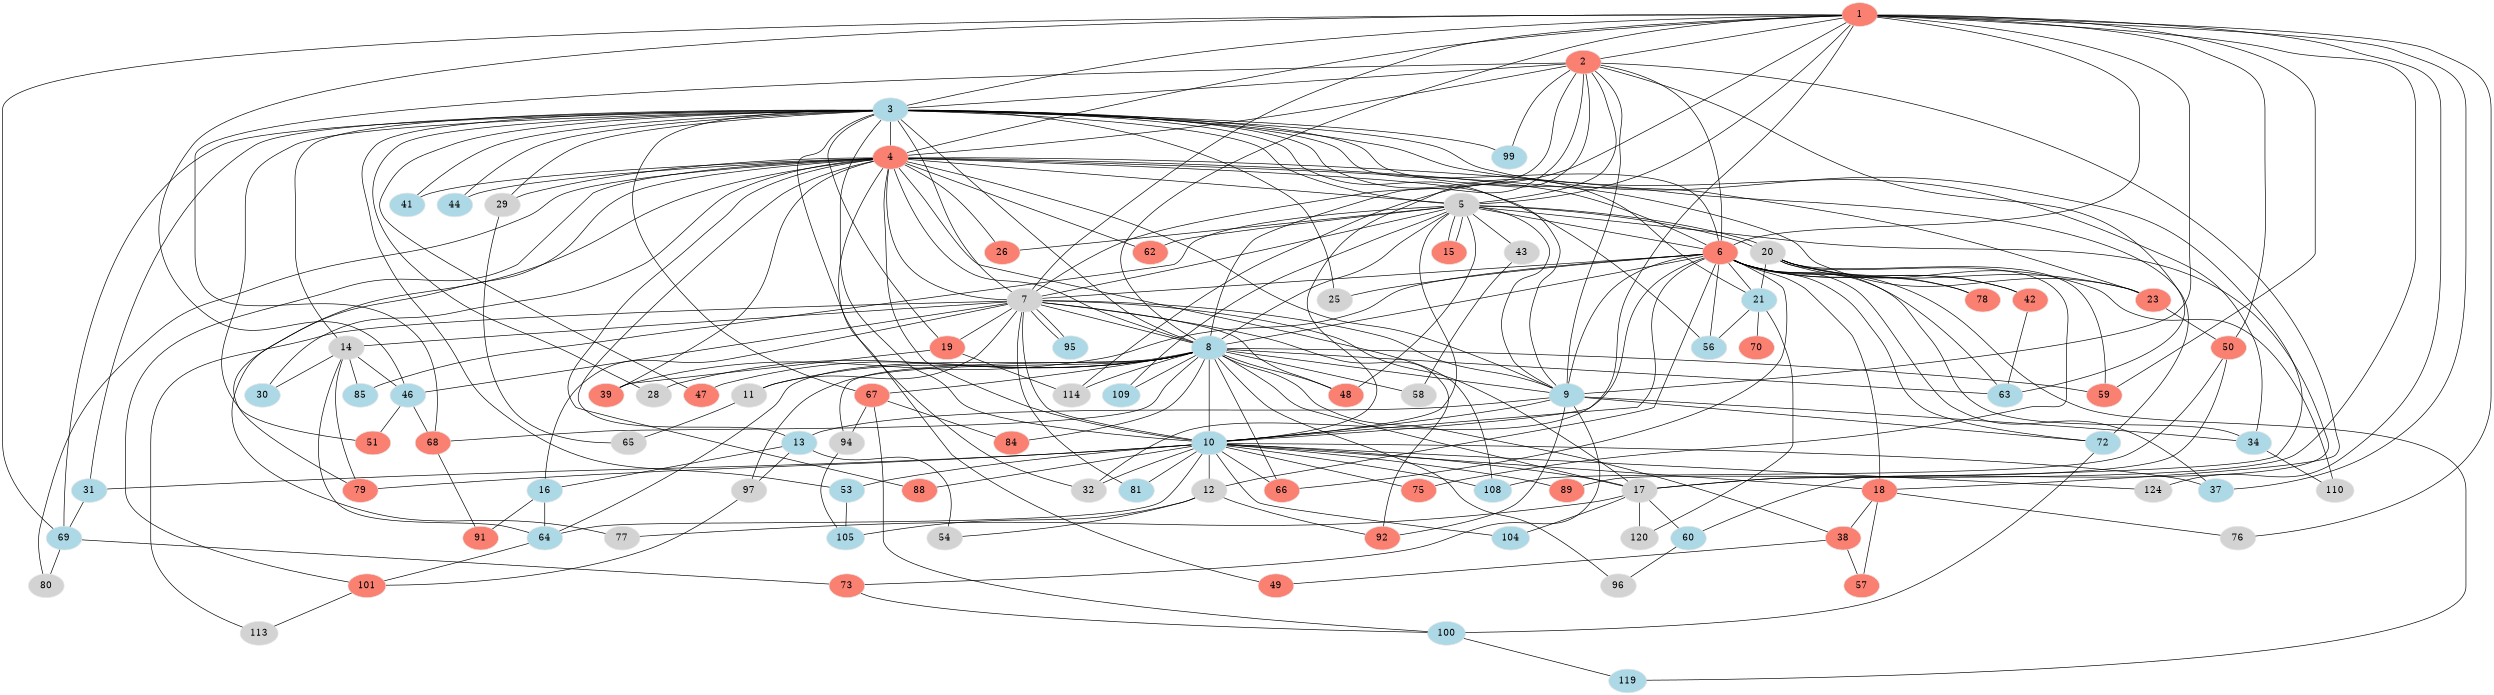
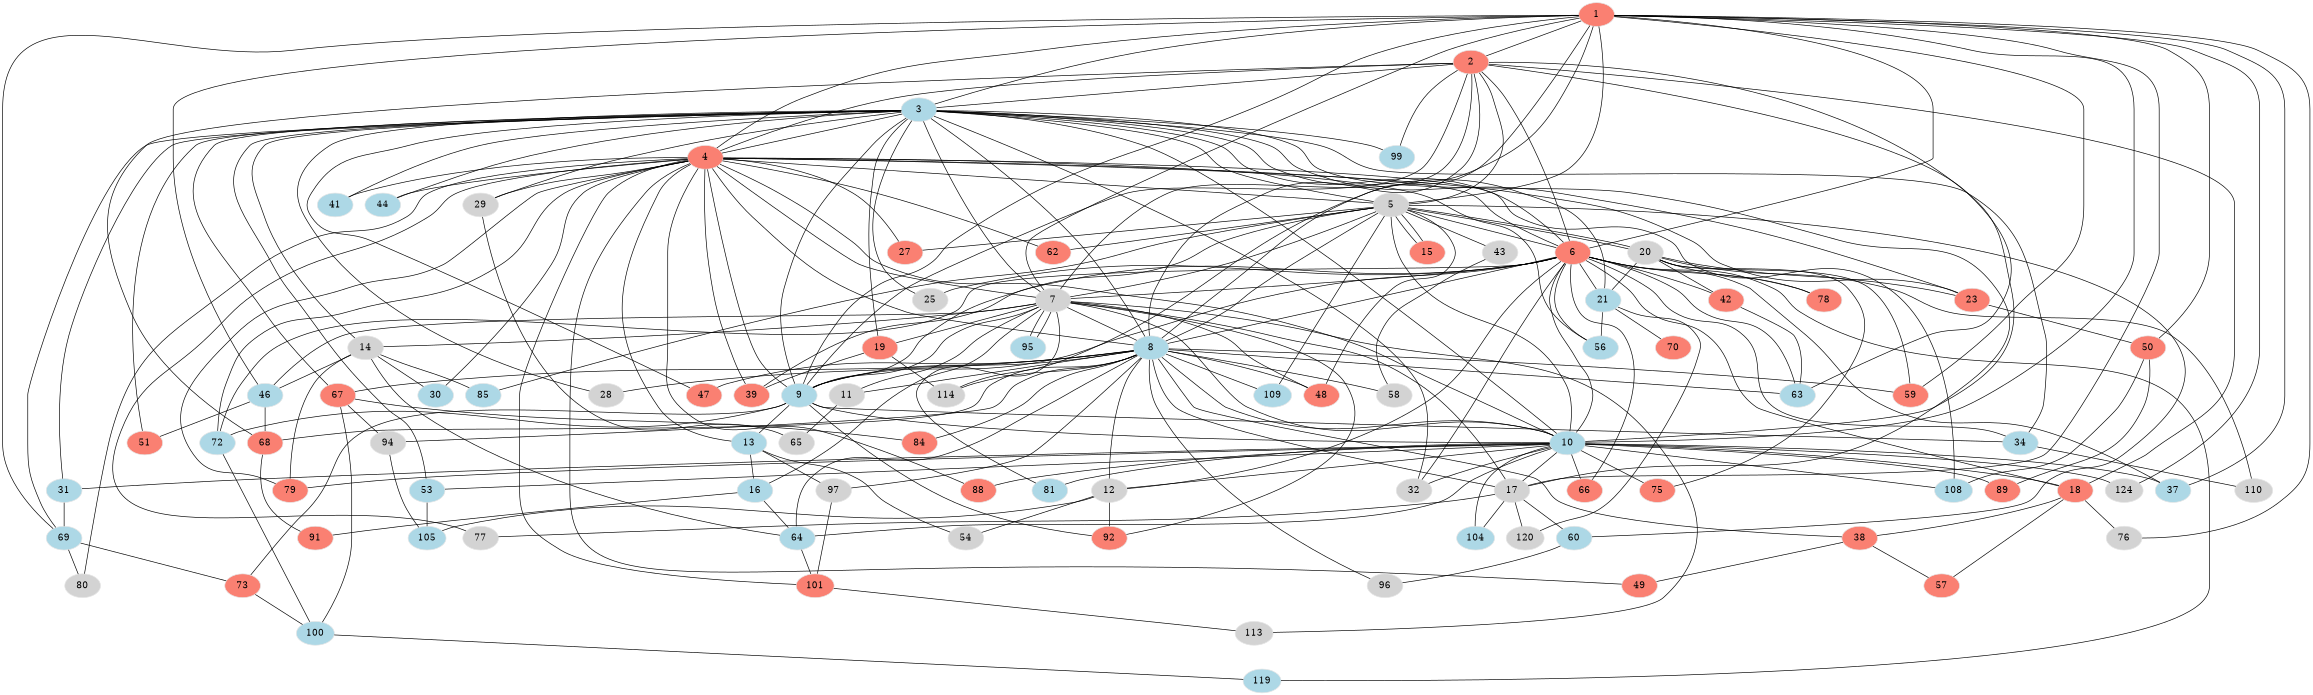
(1002, 253) -> (905, 253)
(1246, 419) -> (1116, 412)
